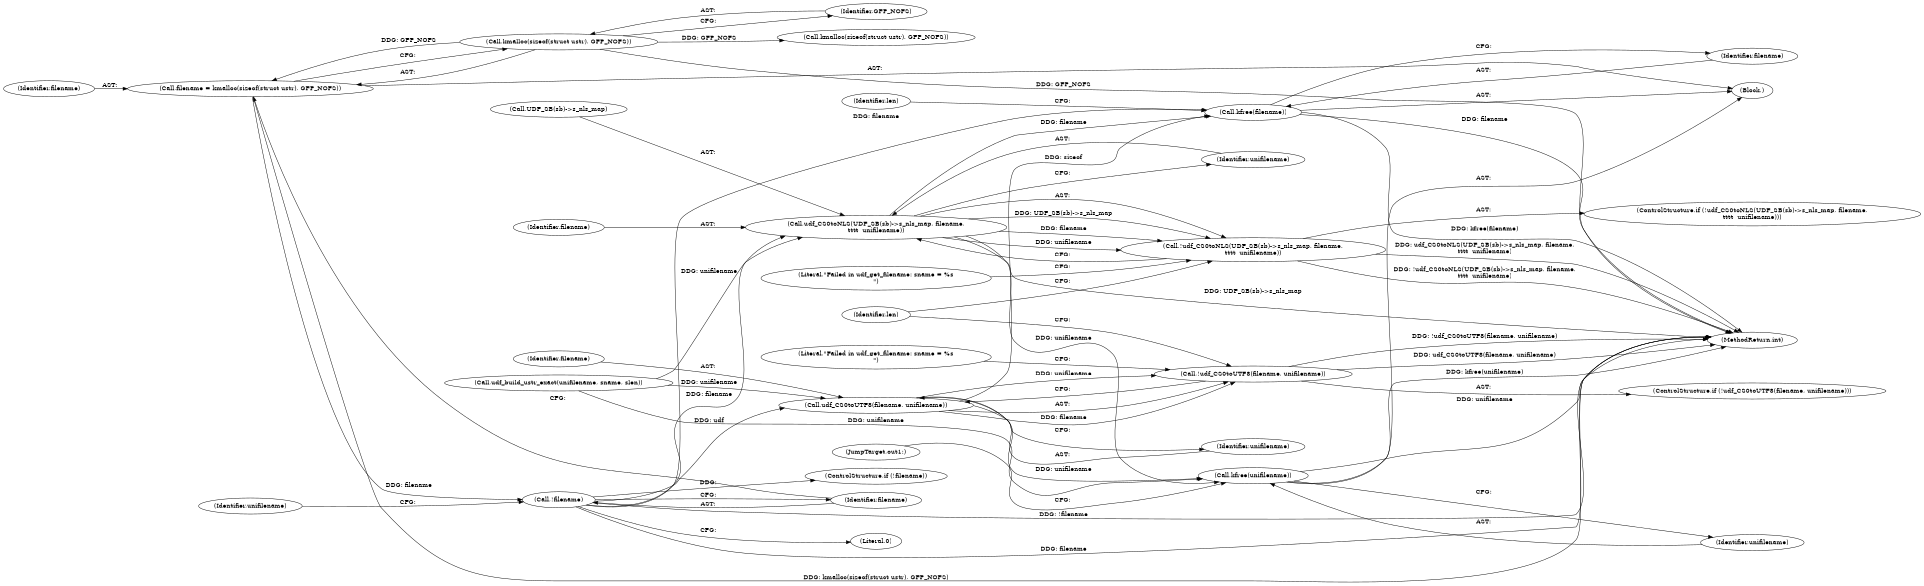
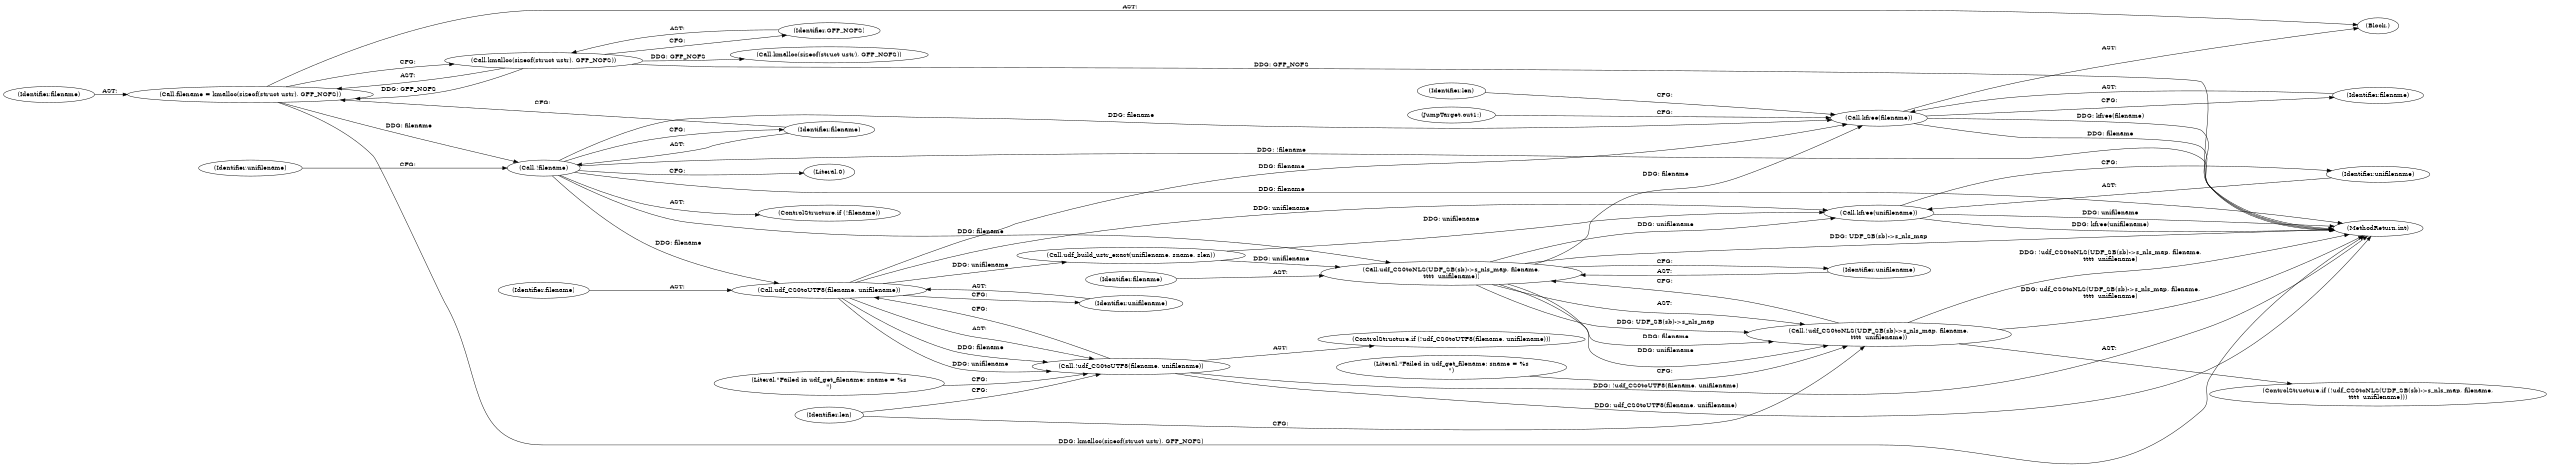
(559, 109) -> none
(1064, 158) -> (1282, 167)
(1396, 203) -> none
(744, 390) -> (972, 273)
(709, 421) -> (678, 243)
(709, 483) -> (678, 202)
(1044, 510) -> (1661, 117)
